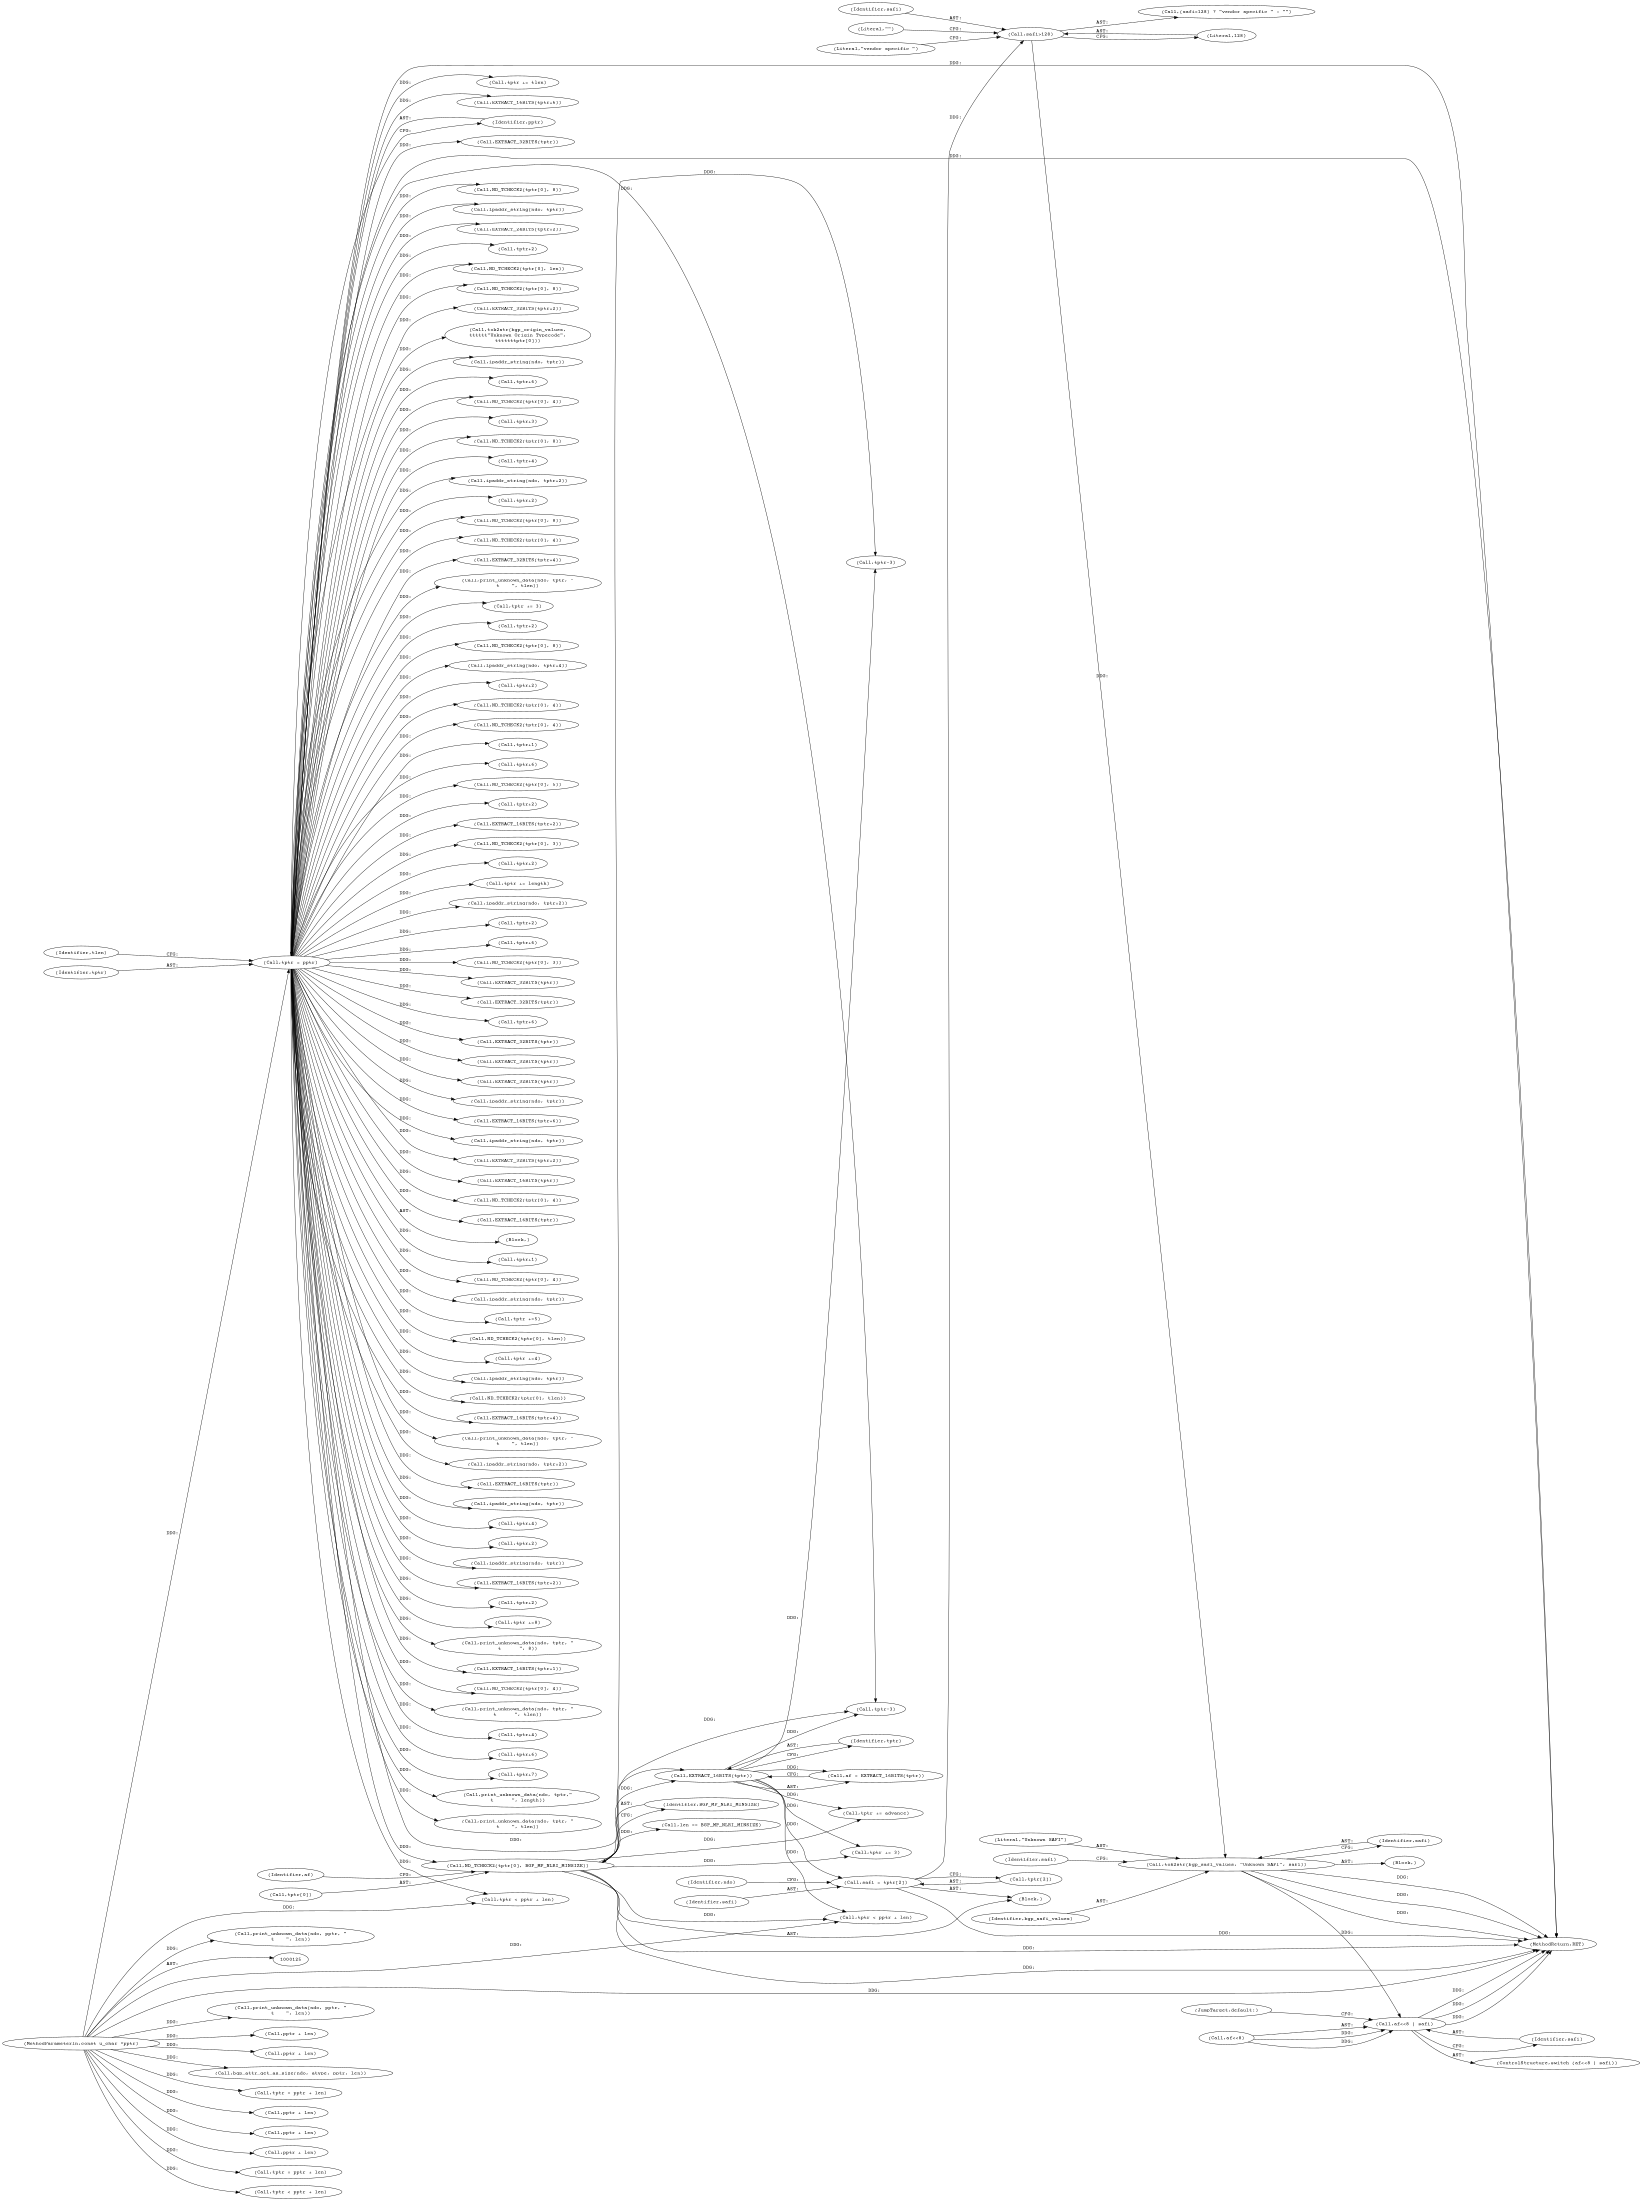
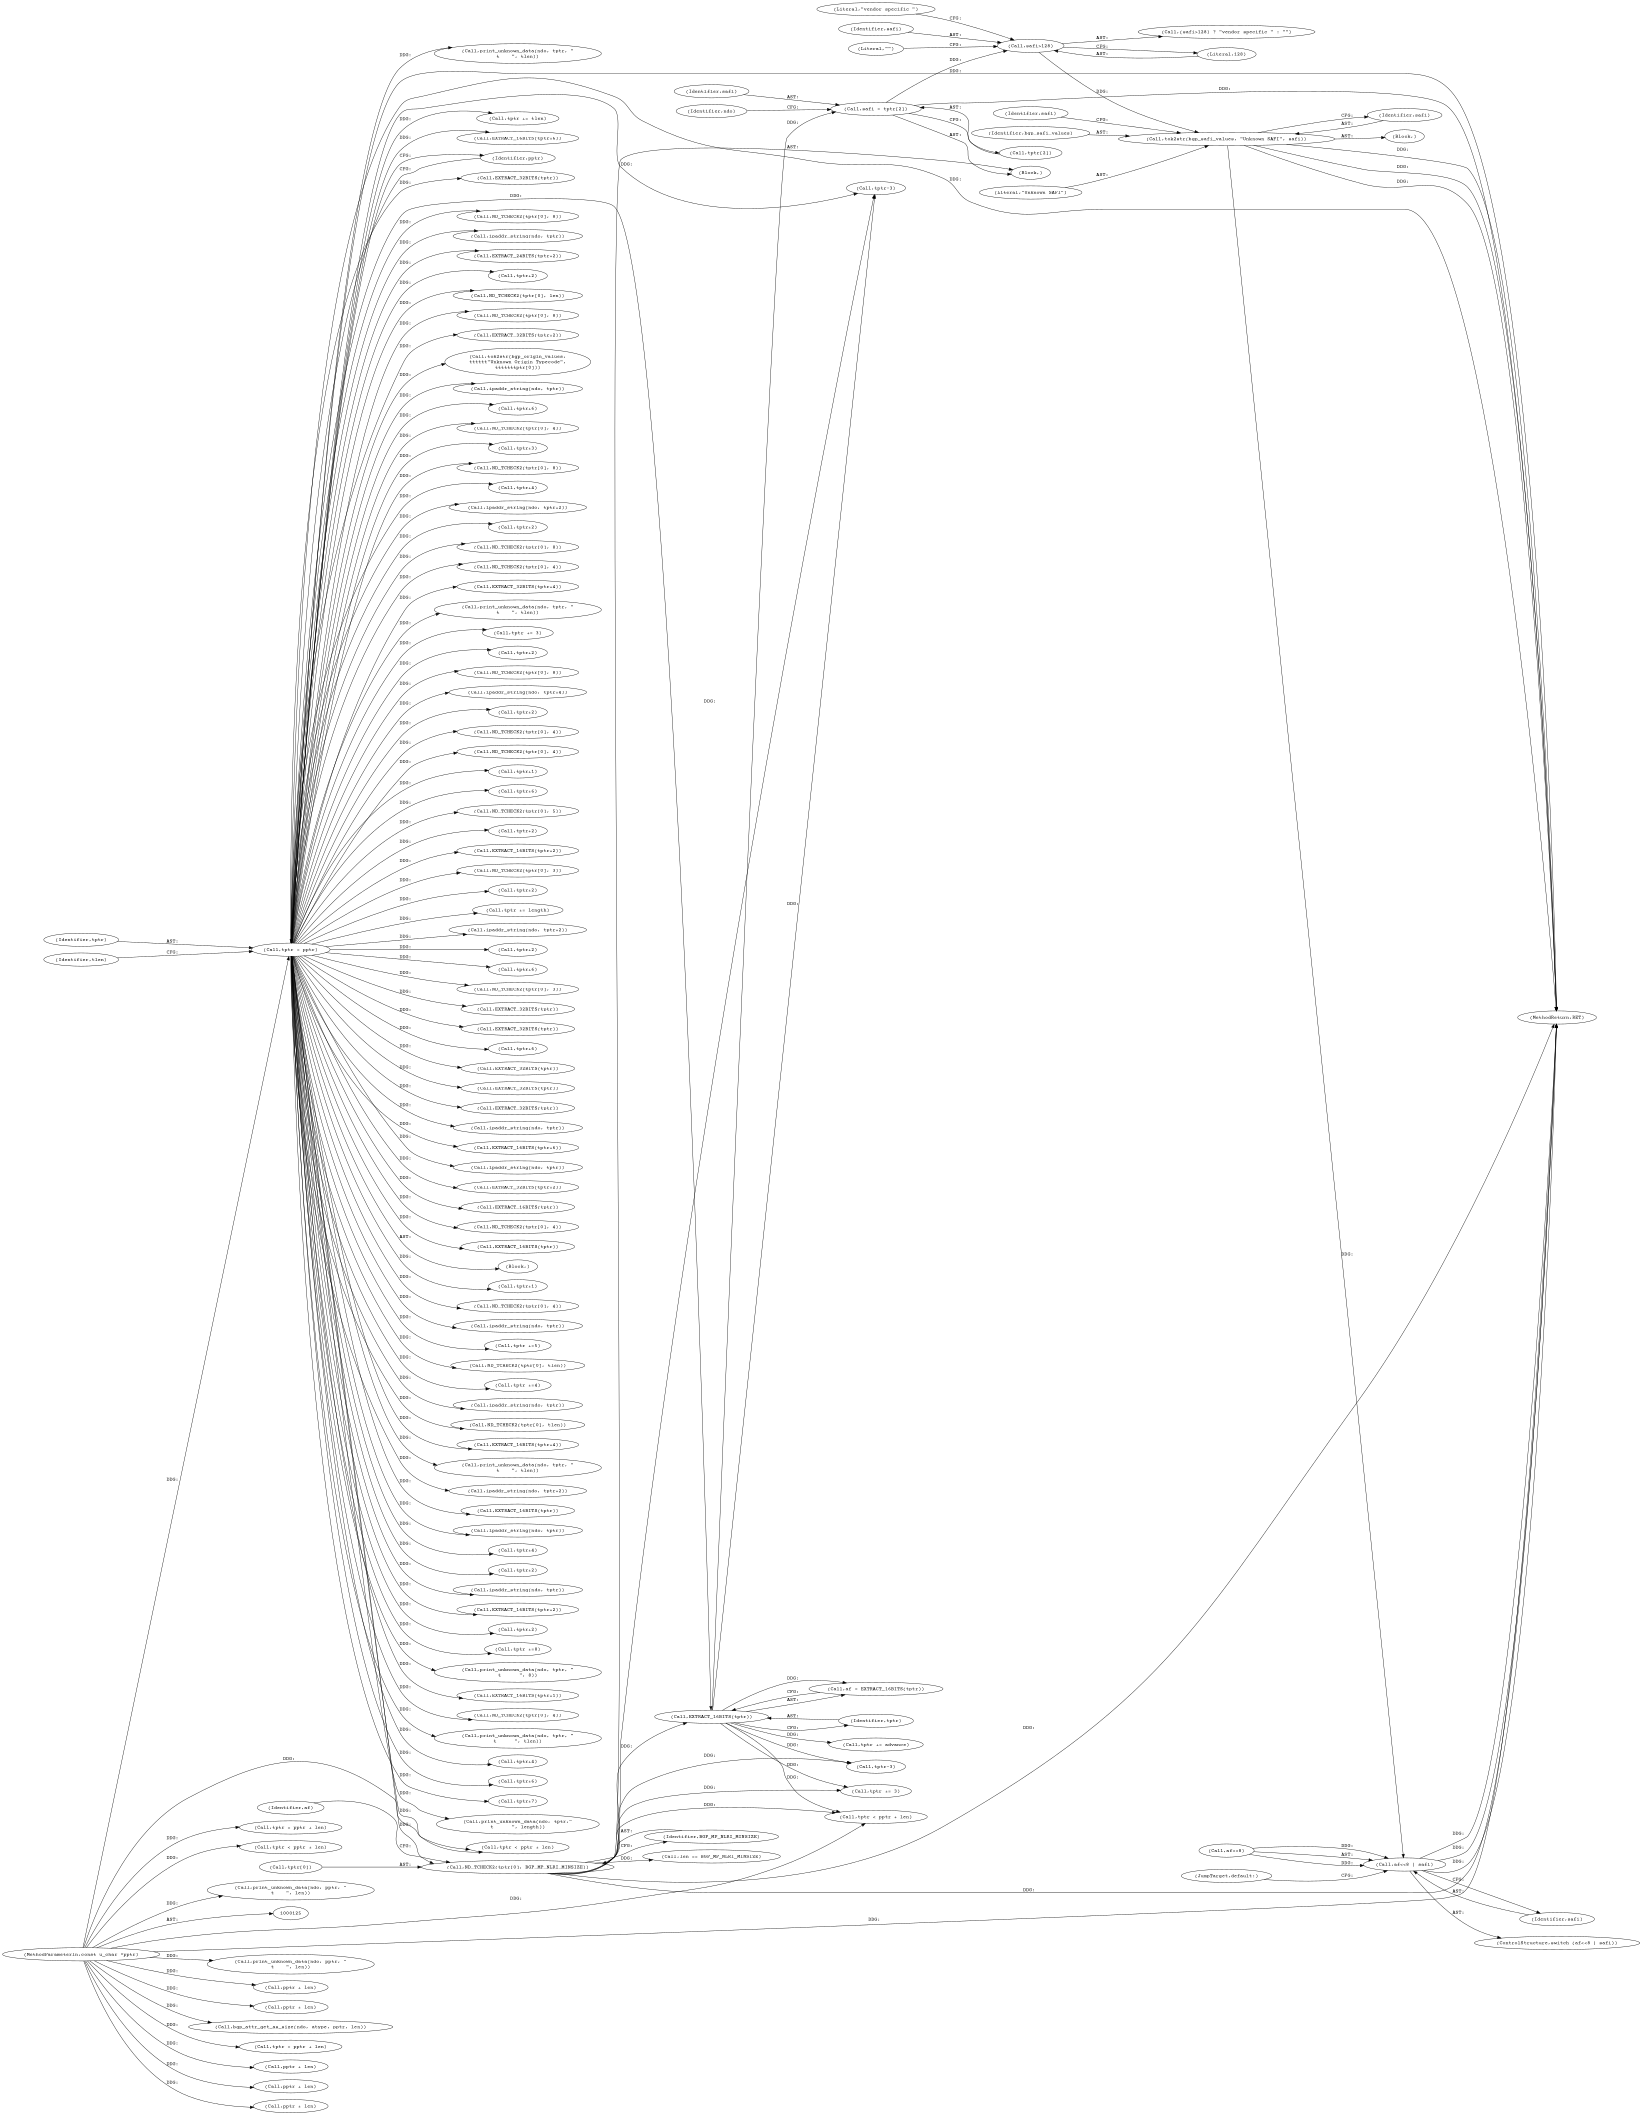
(407, 118) -> (407, 169)
(720, 1848) -> none
